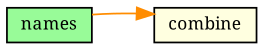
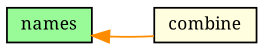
(114, 14) -> (132, 37)
